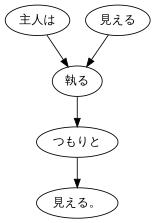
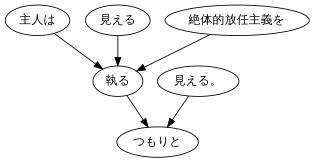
none -> (237, 20)
(77, 168) -> (180, 108)
